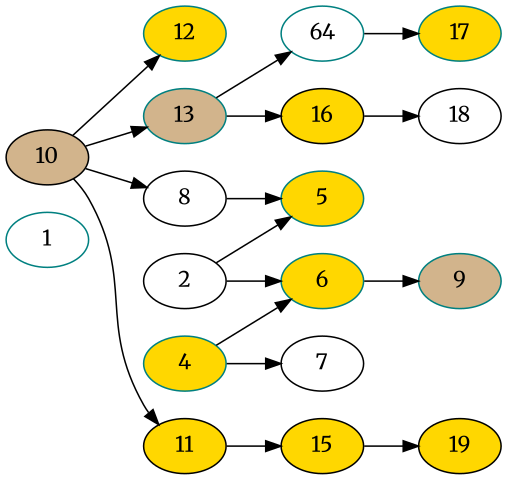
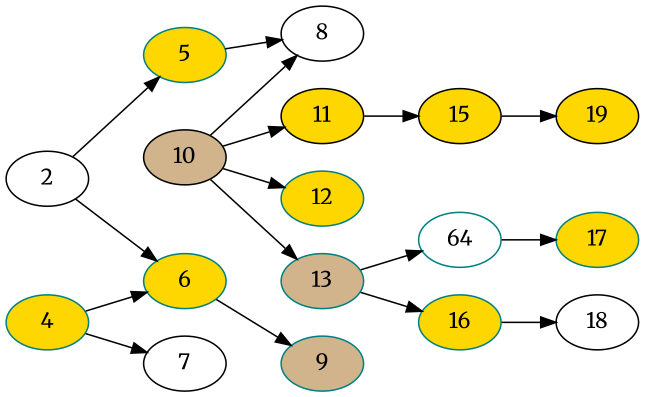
(322, 116) -> (460, 322)
(246, 199) -> (246, 46)
(47, 240) -> none
